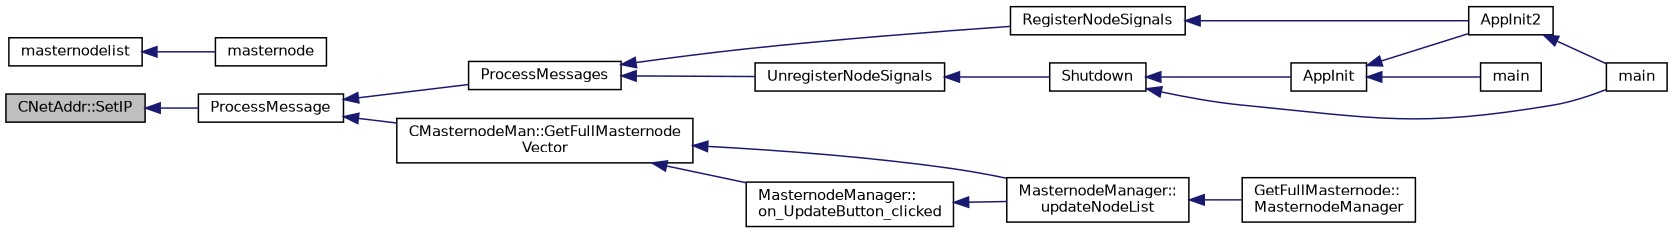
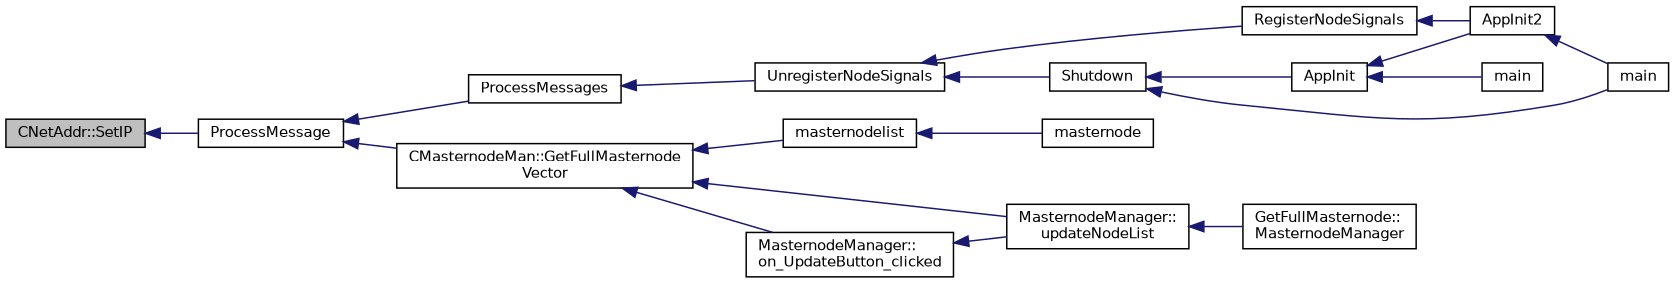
(823, 41) -> (1089, 39)
none -> (745, 144)
